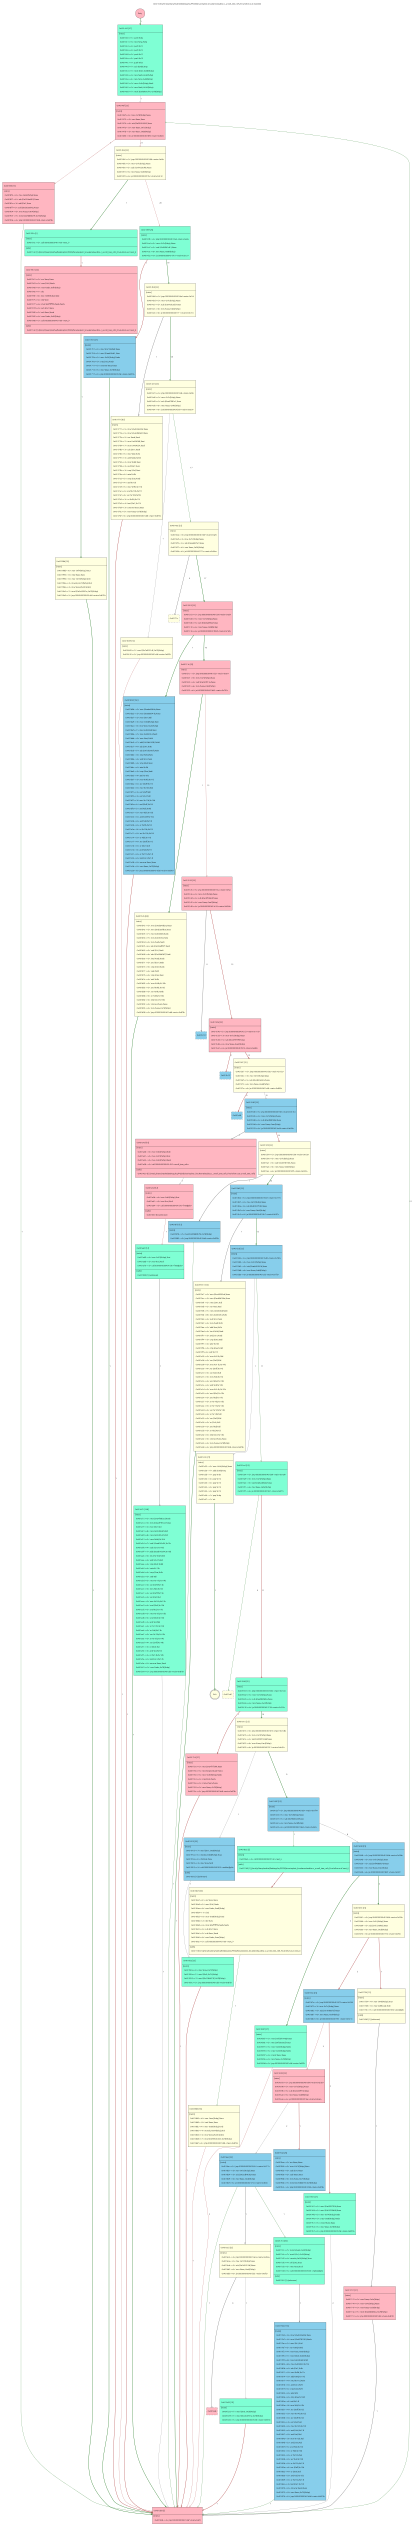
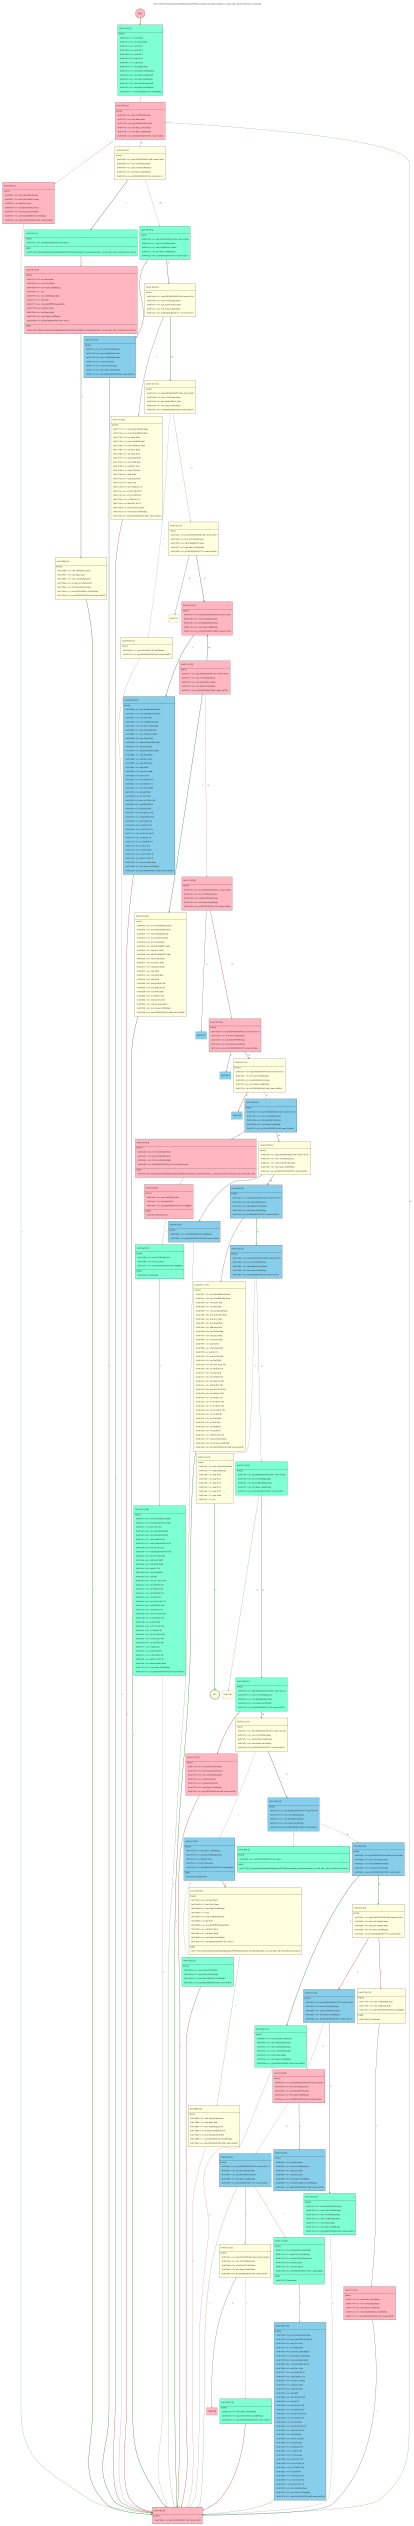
(204, 647) -> (207, 649)
(278, 1879) -> (223, 1883)
